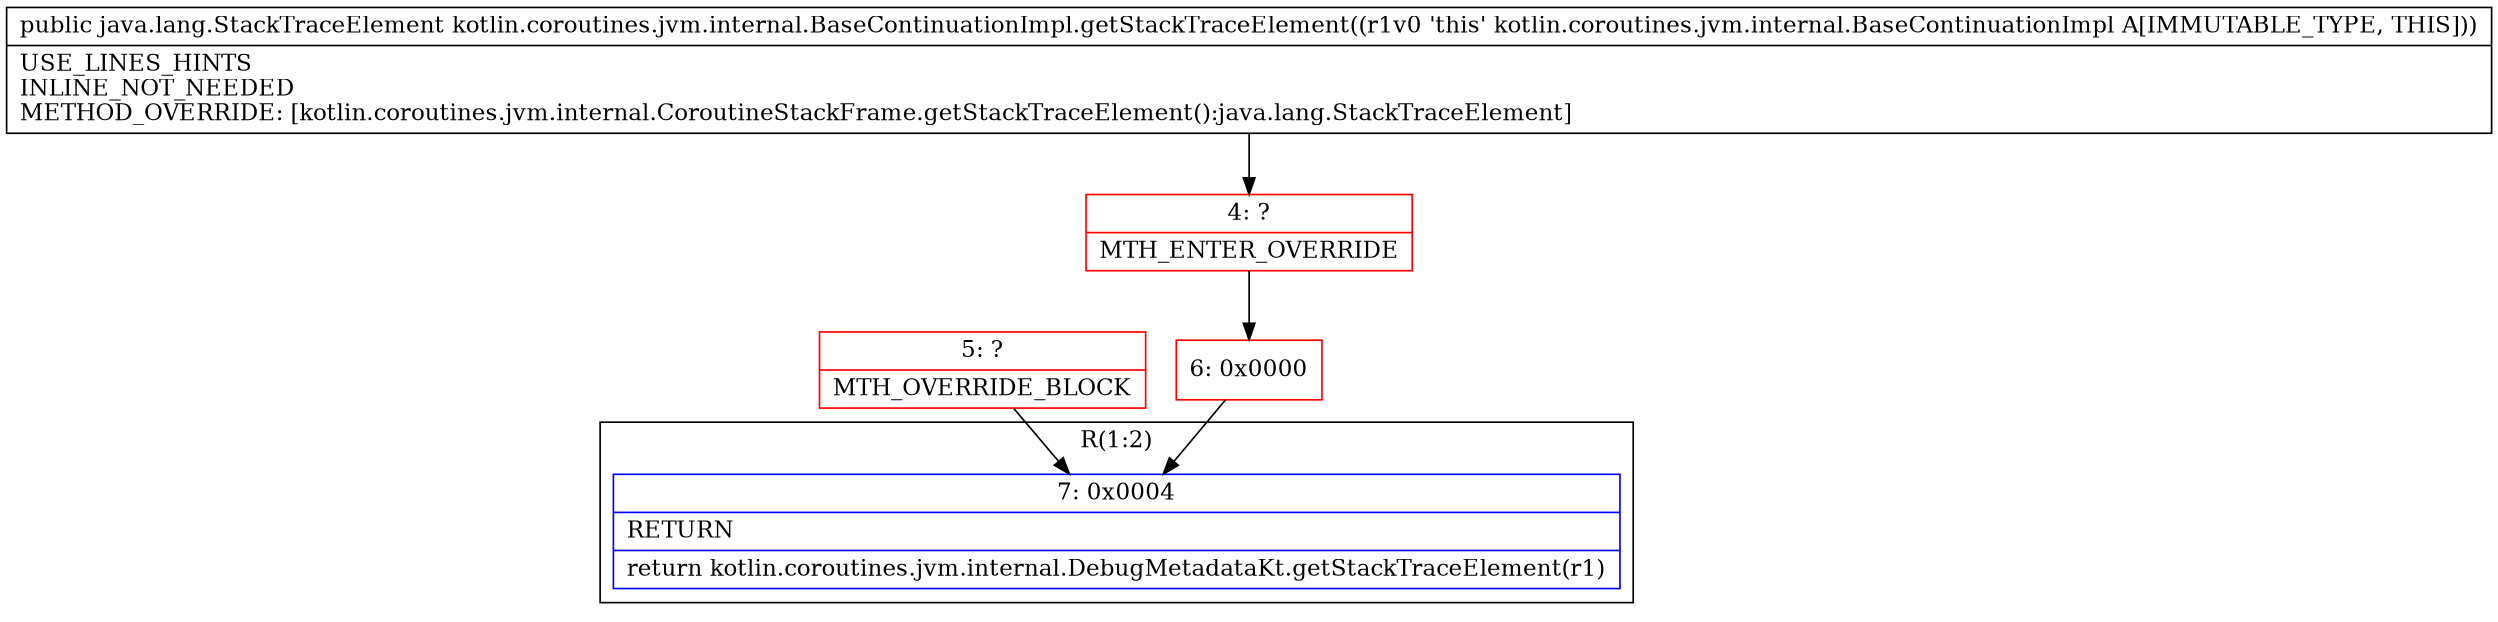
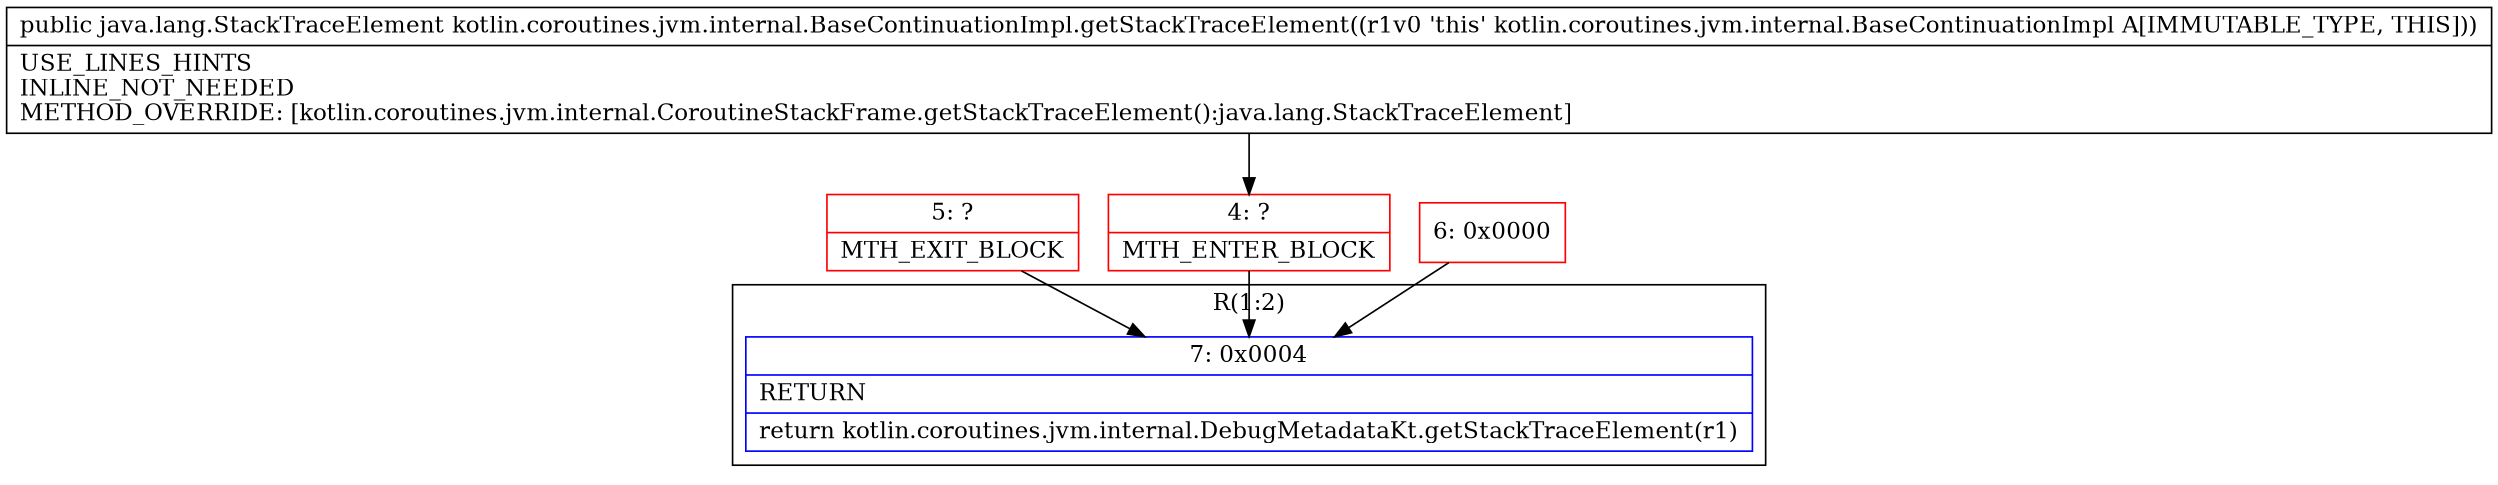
(1249, 251) -> (1249, 251)
(1249, 297) -> (1249, 295)
(983, 388) -> (953, 251)
